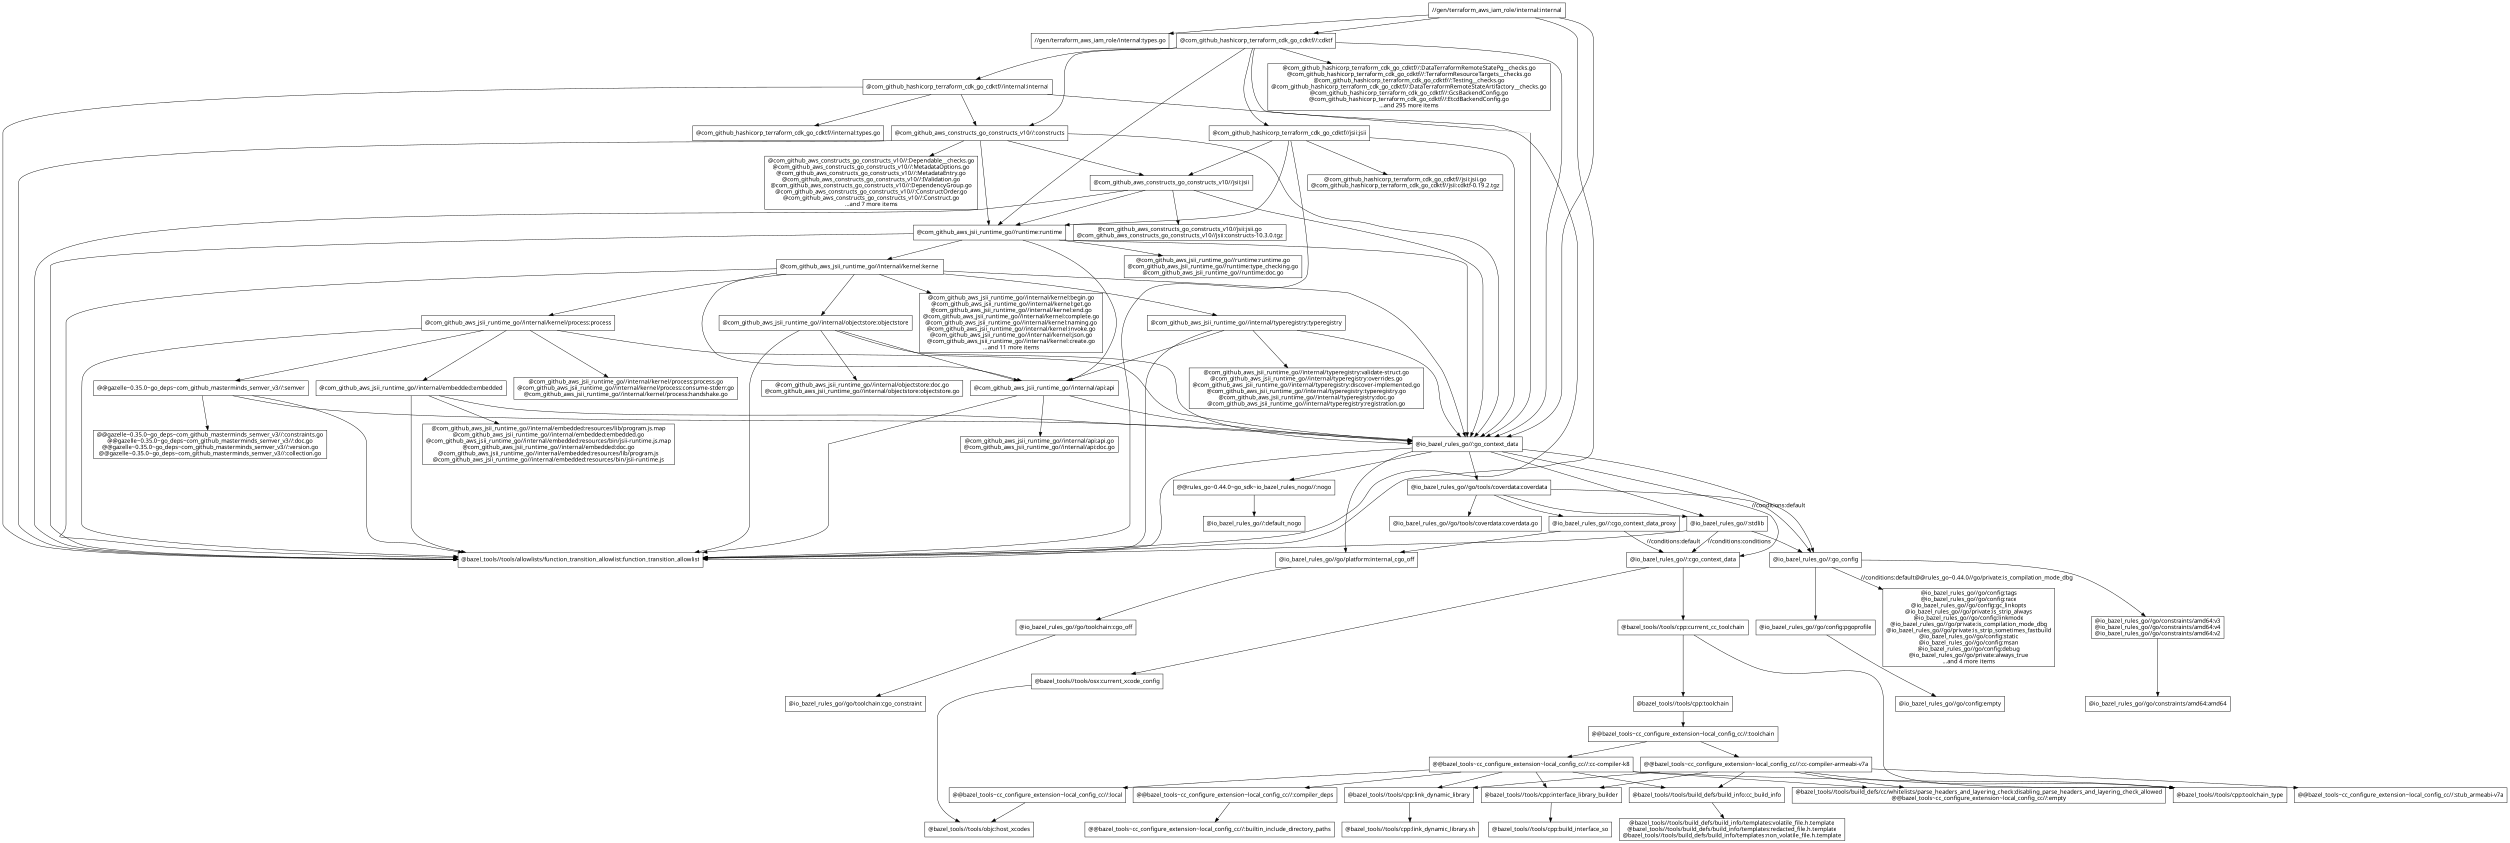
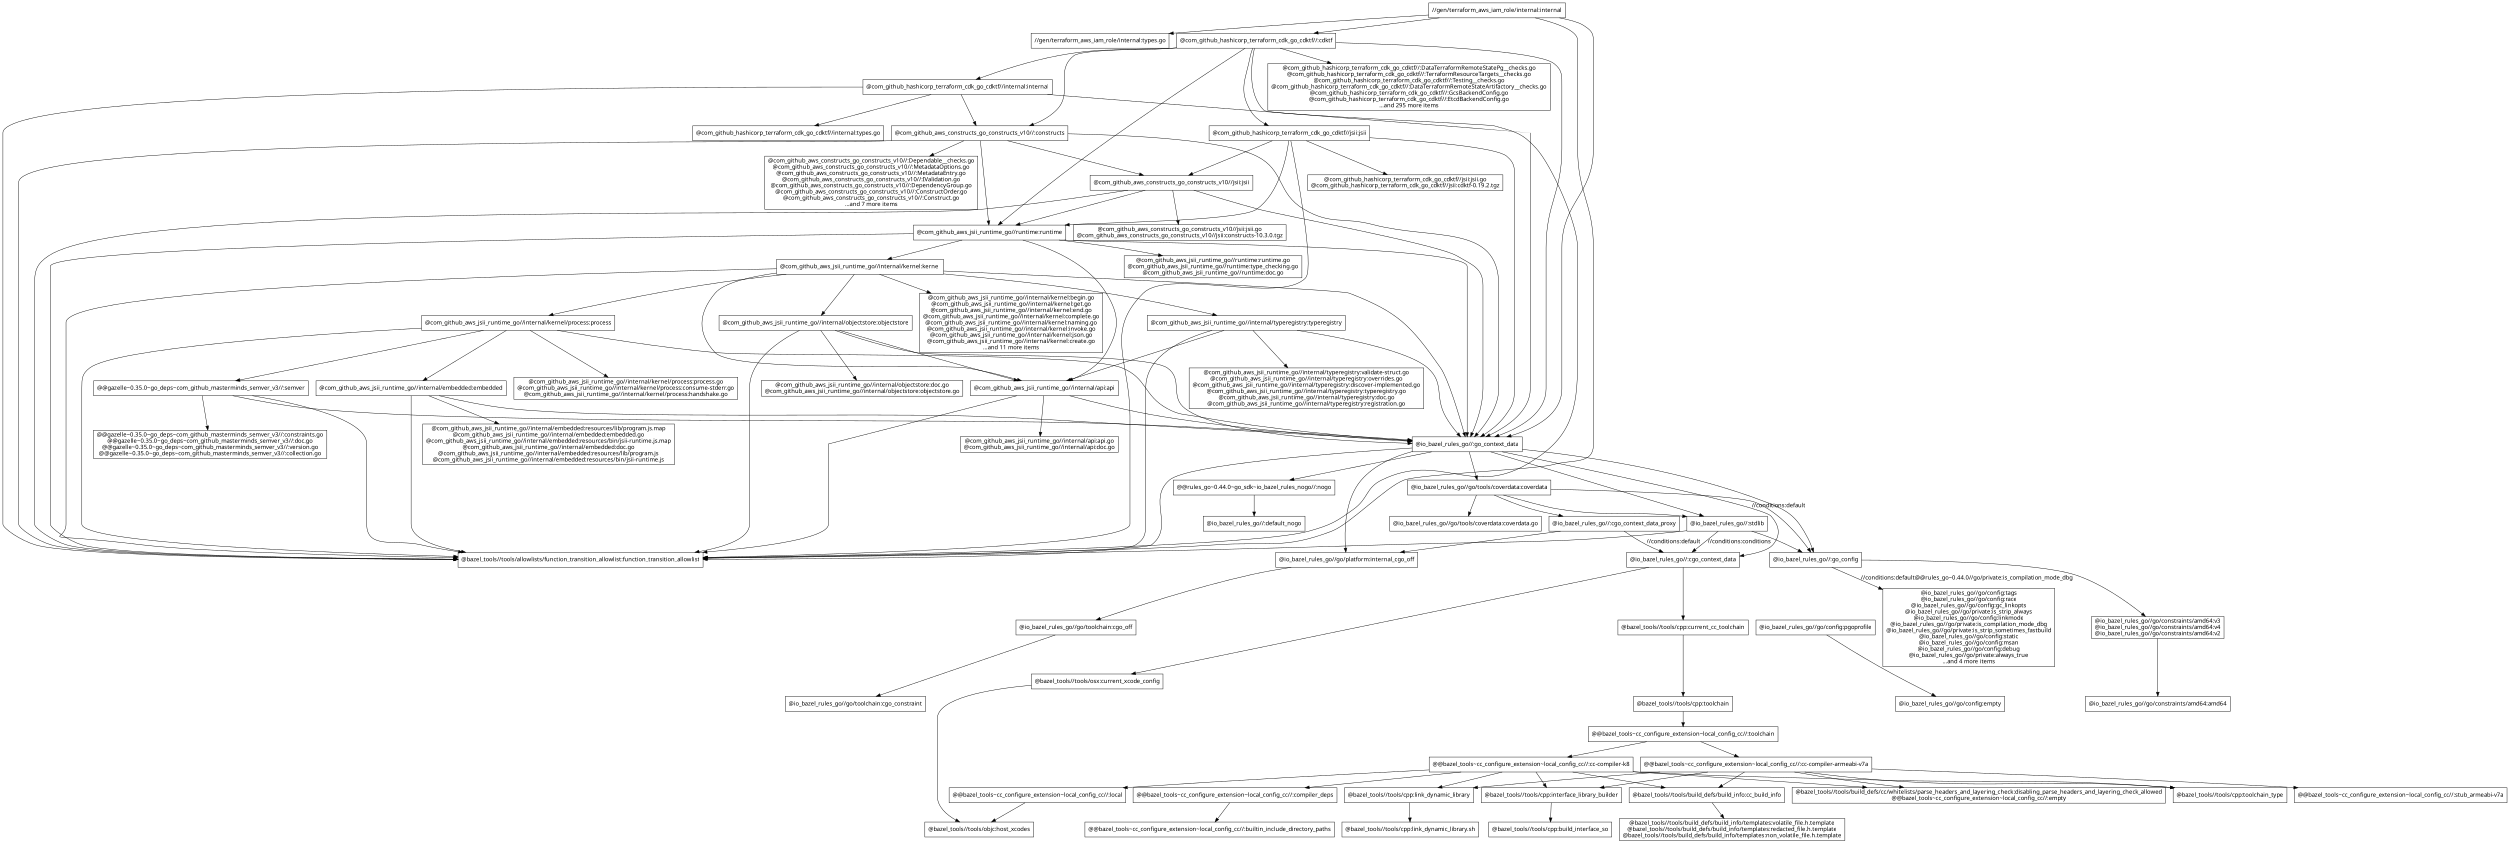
(1816, 592) -> none
(1884, 756) -> none
